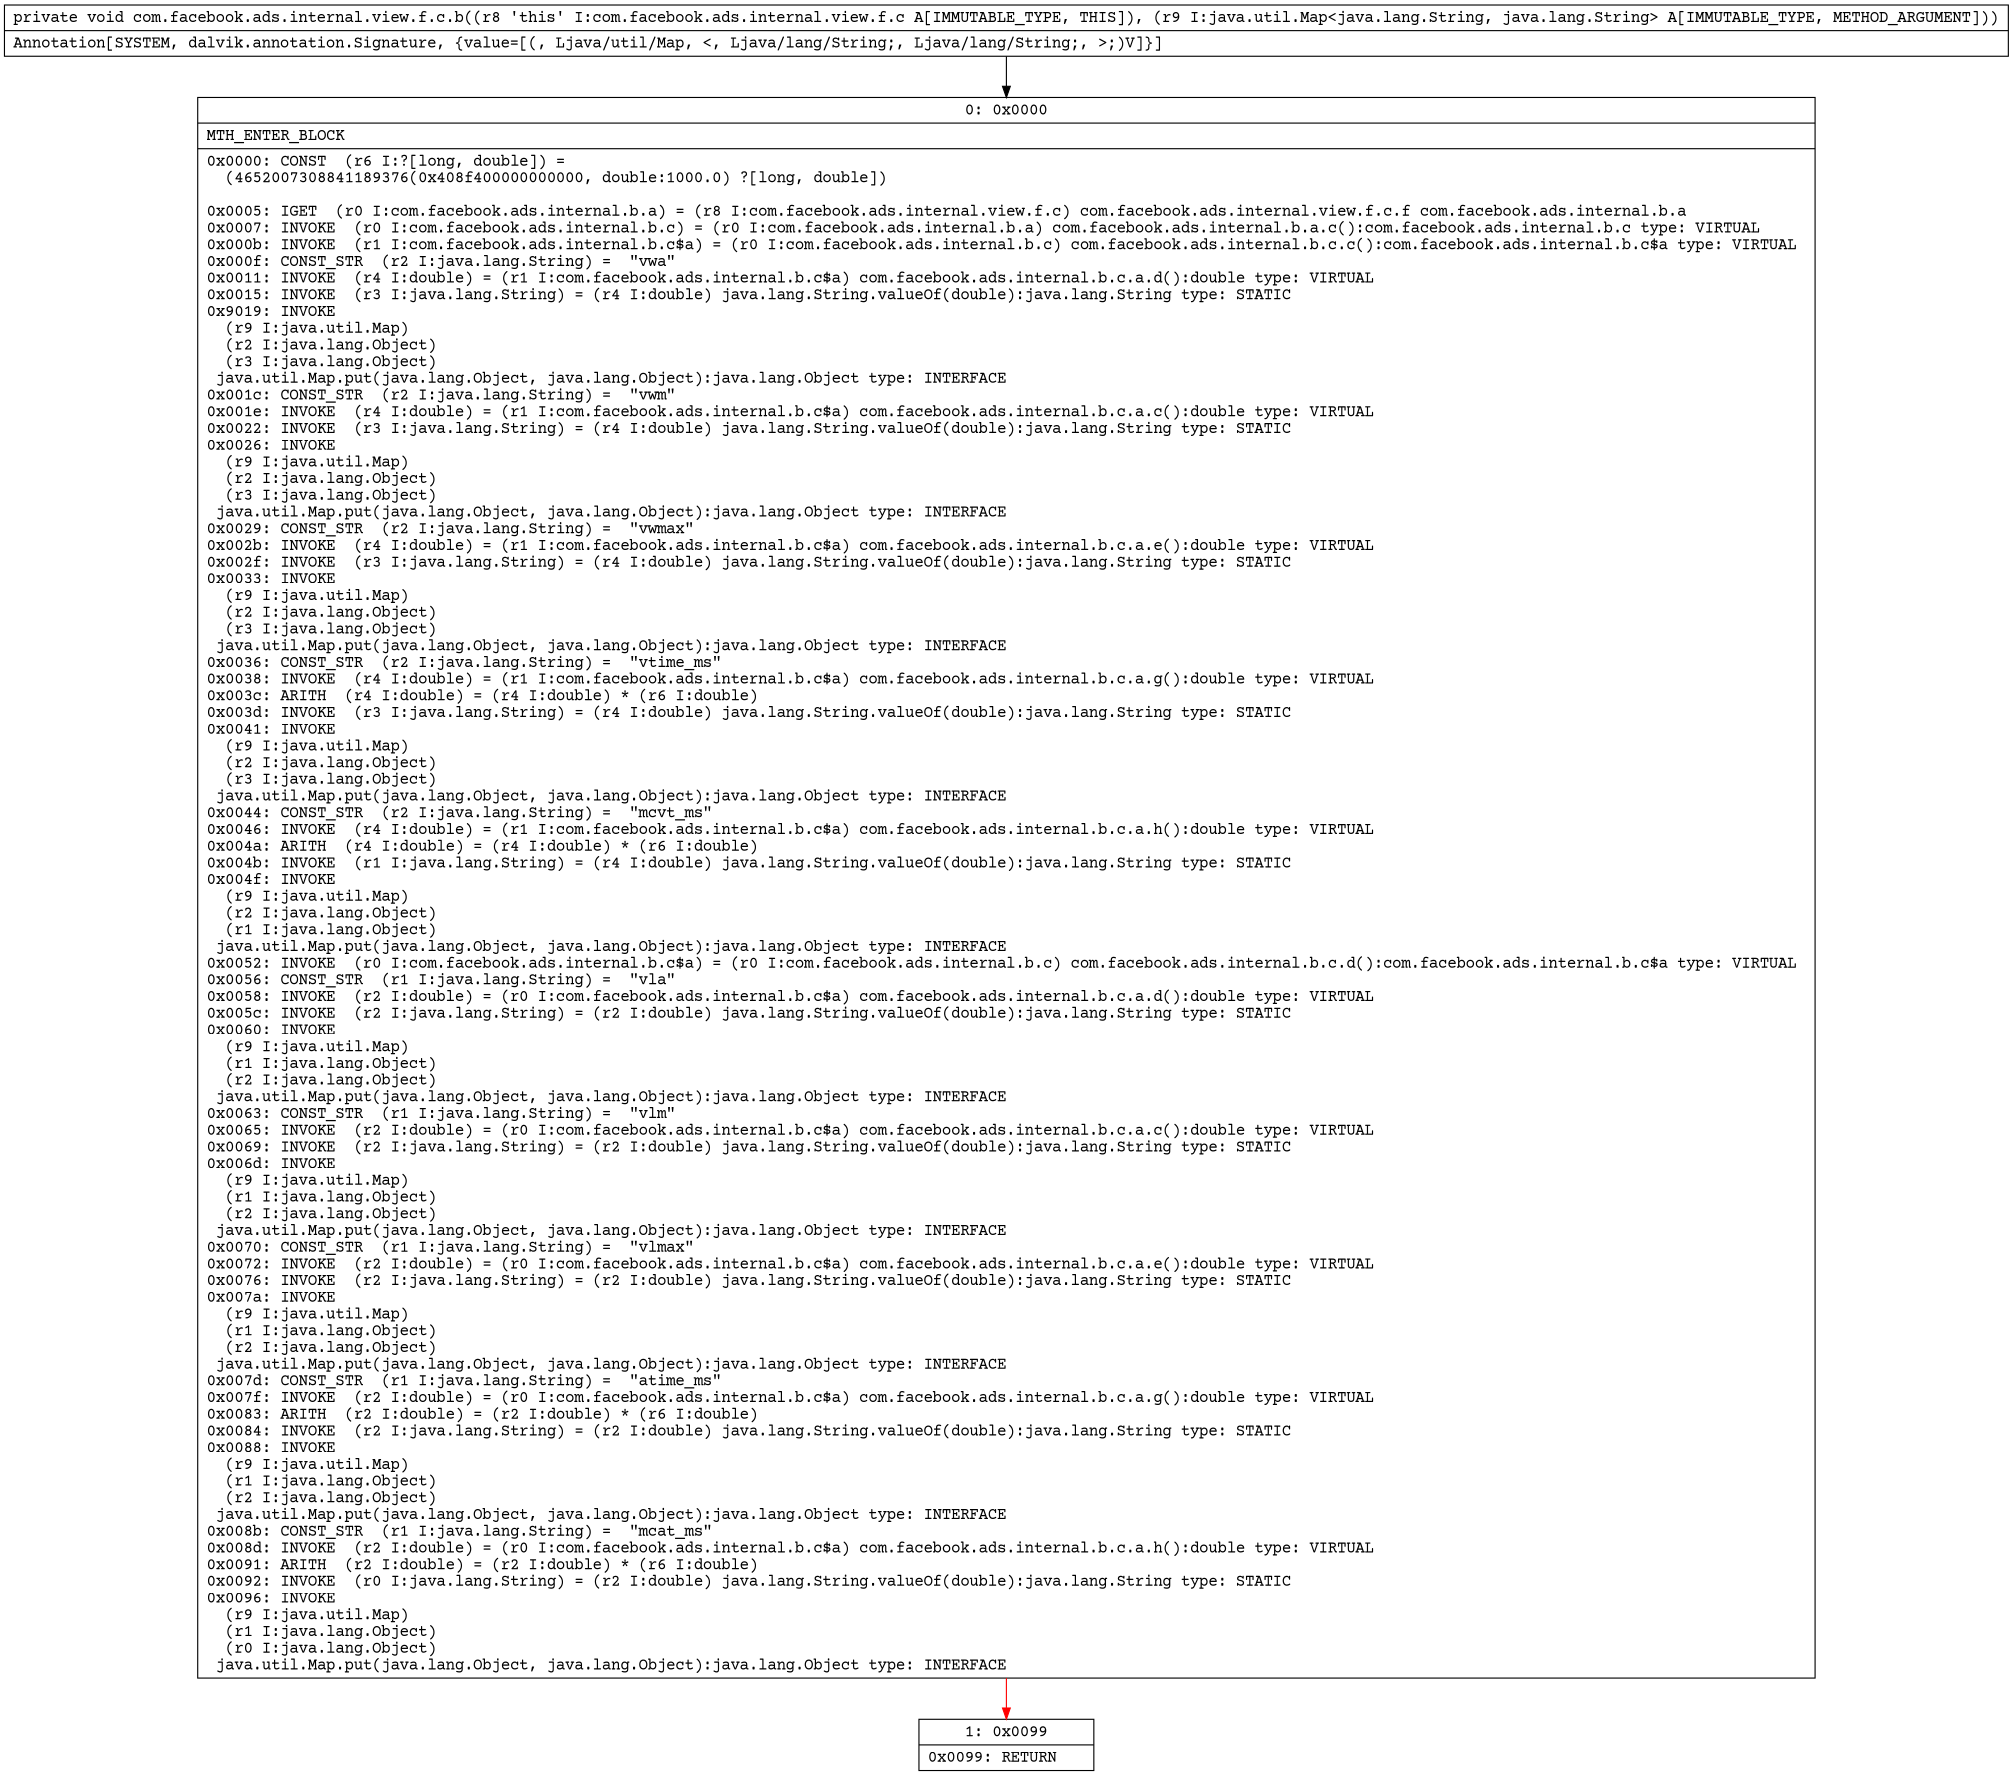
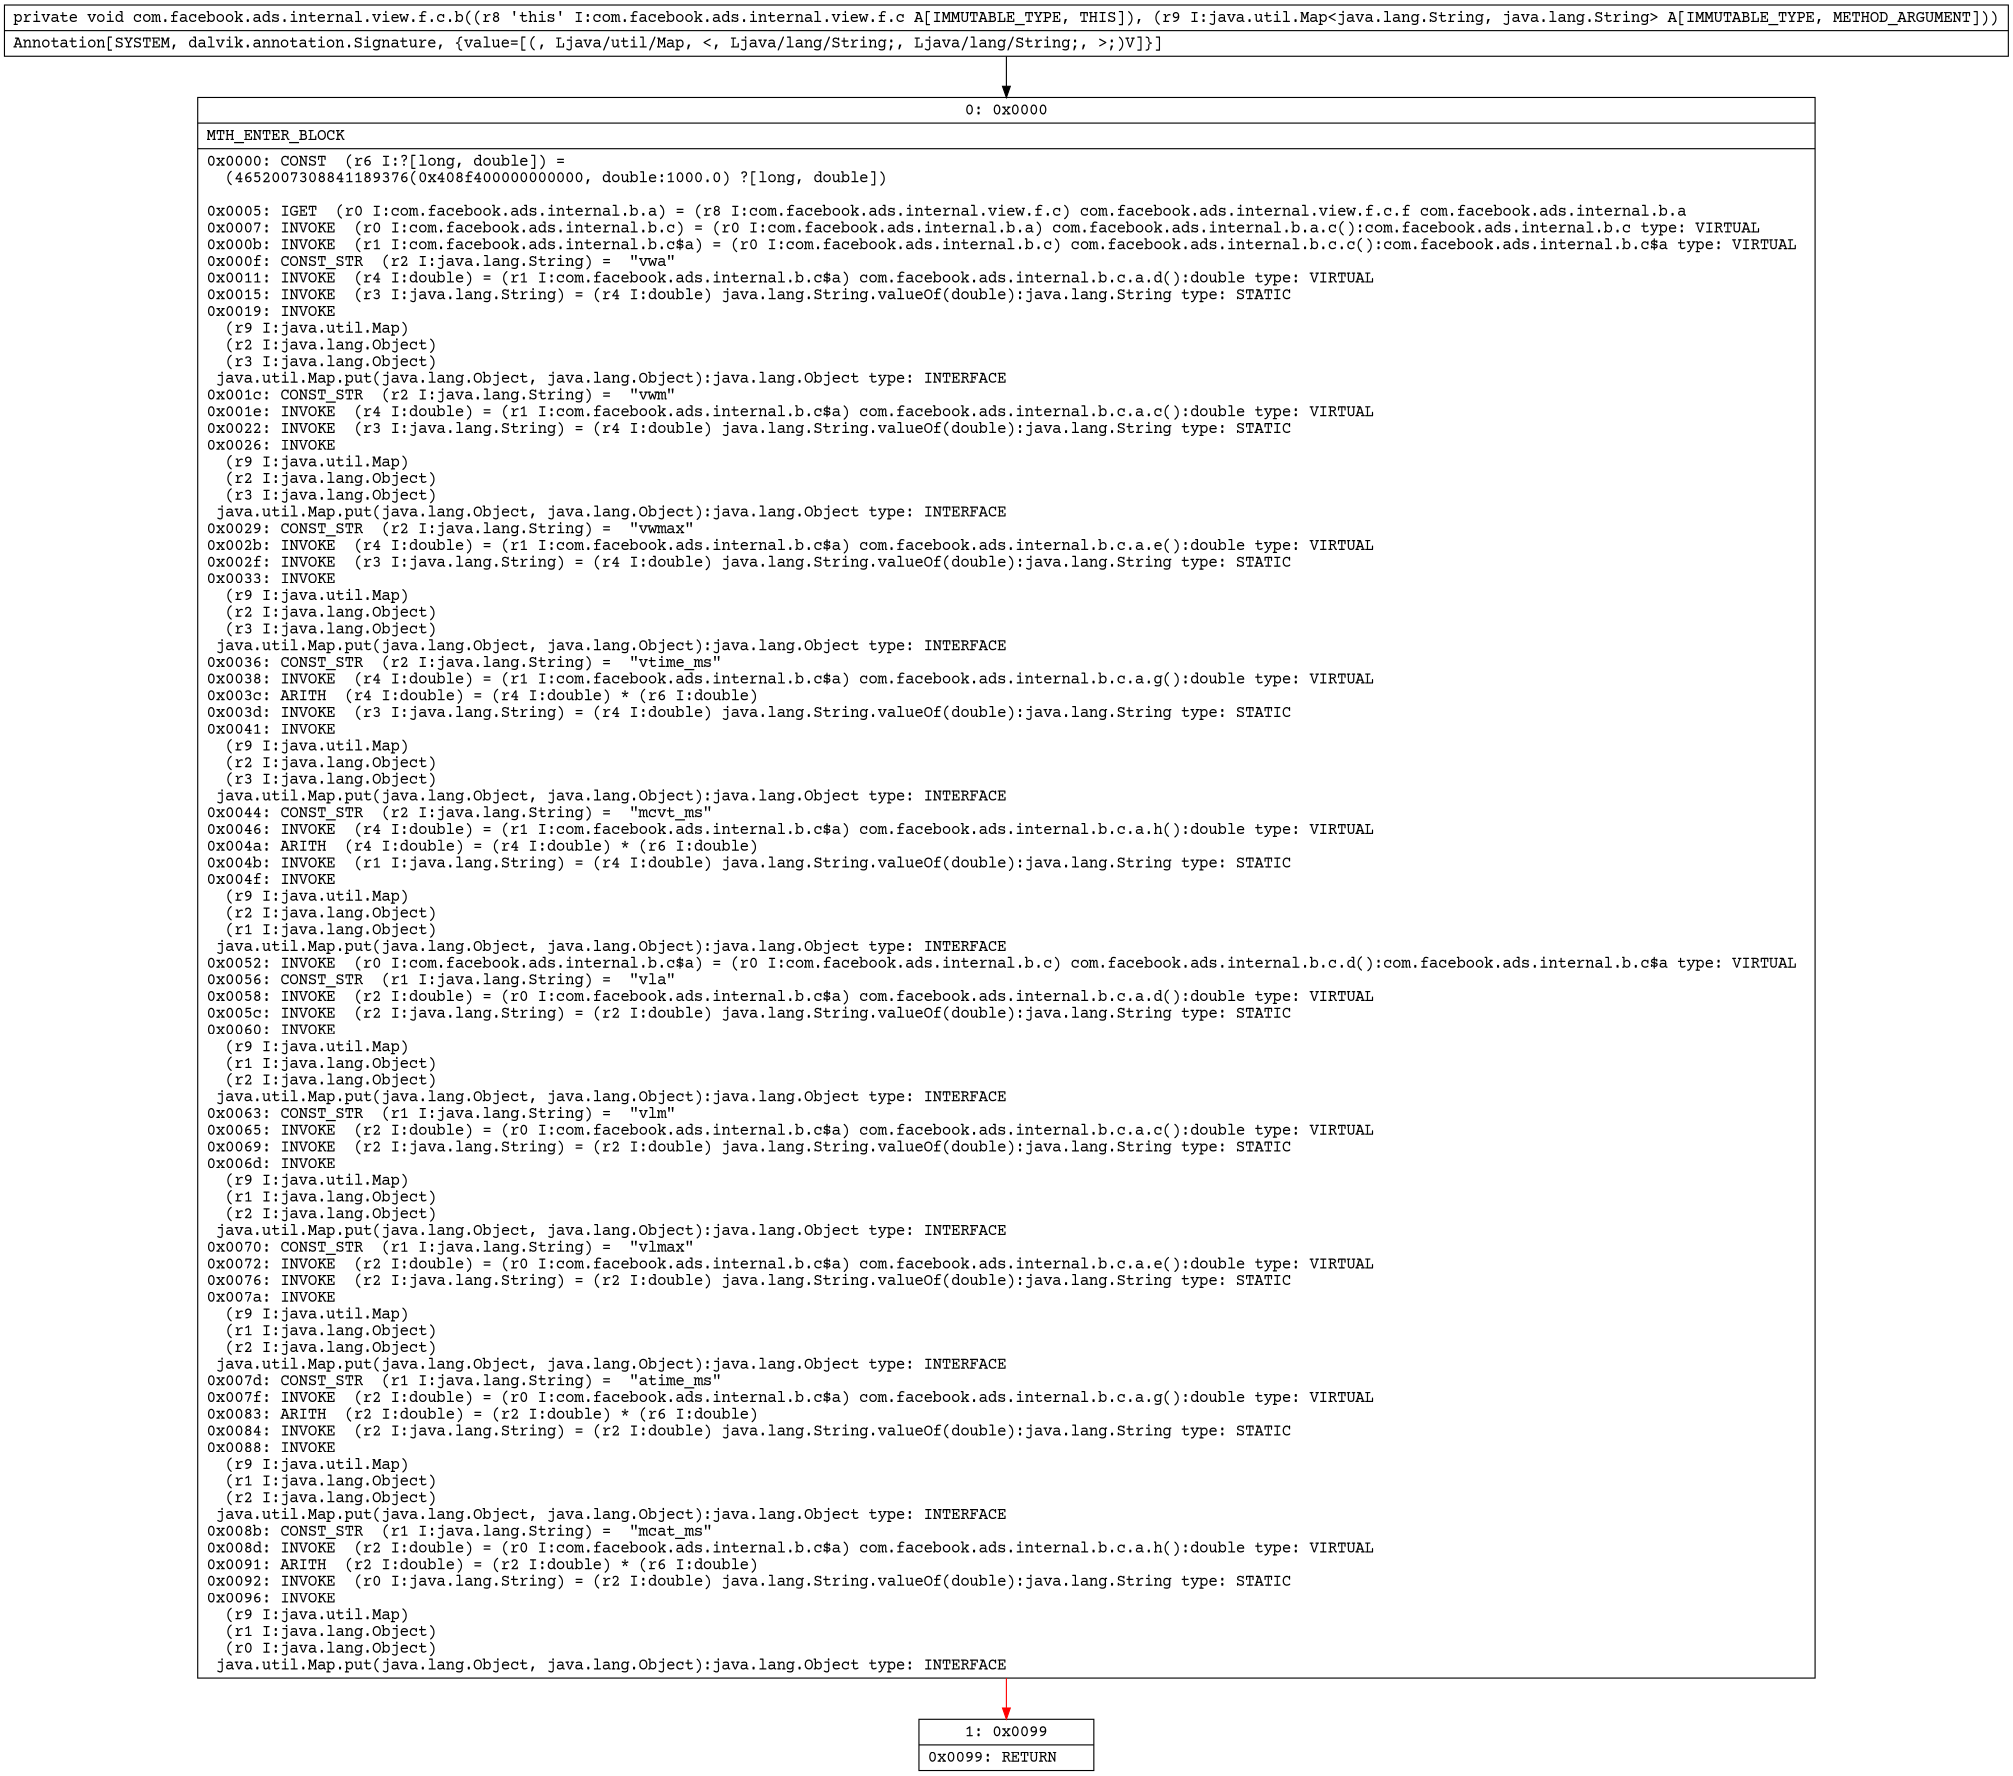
(281, 311) -> (281, 311)
